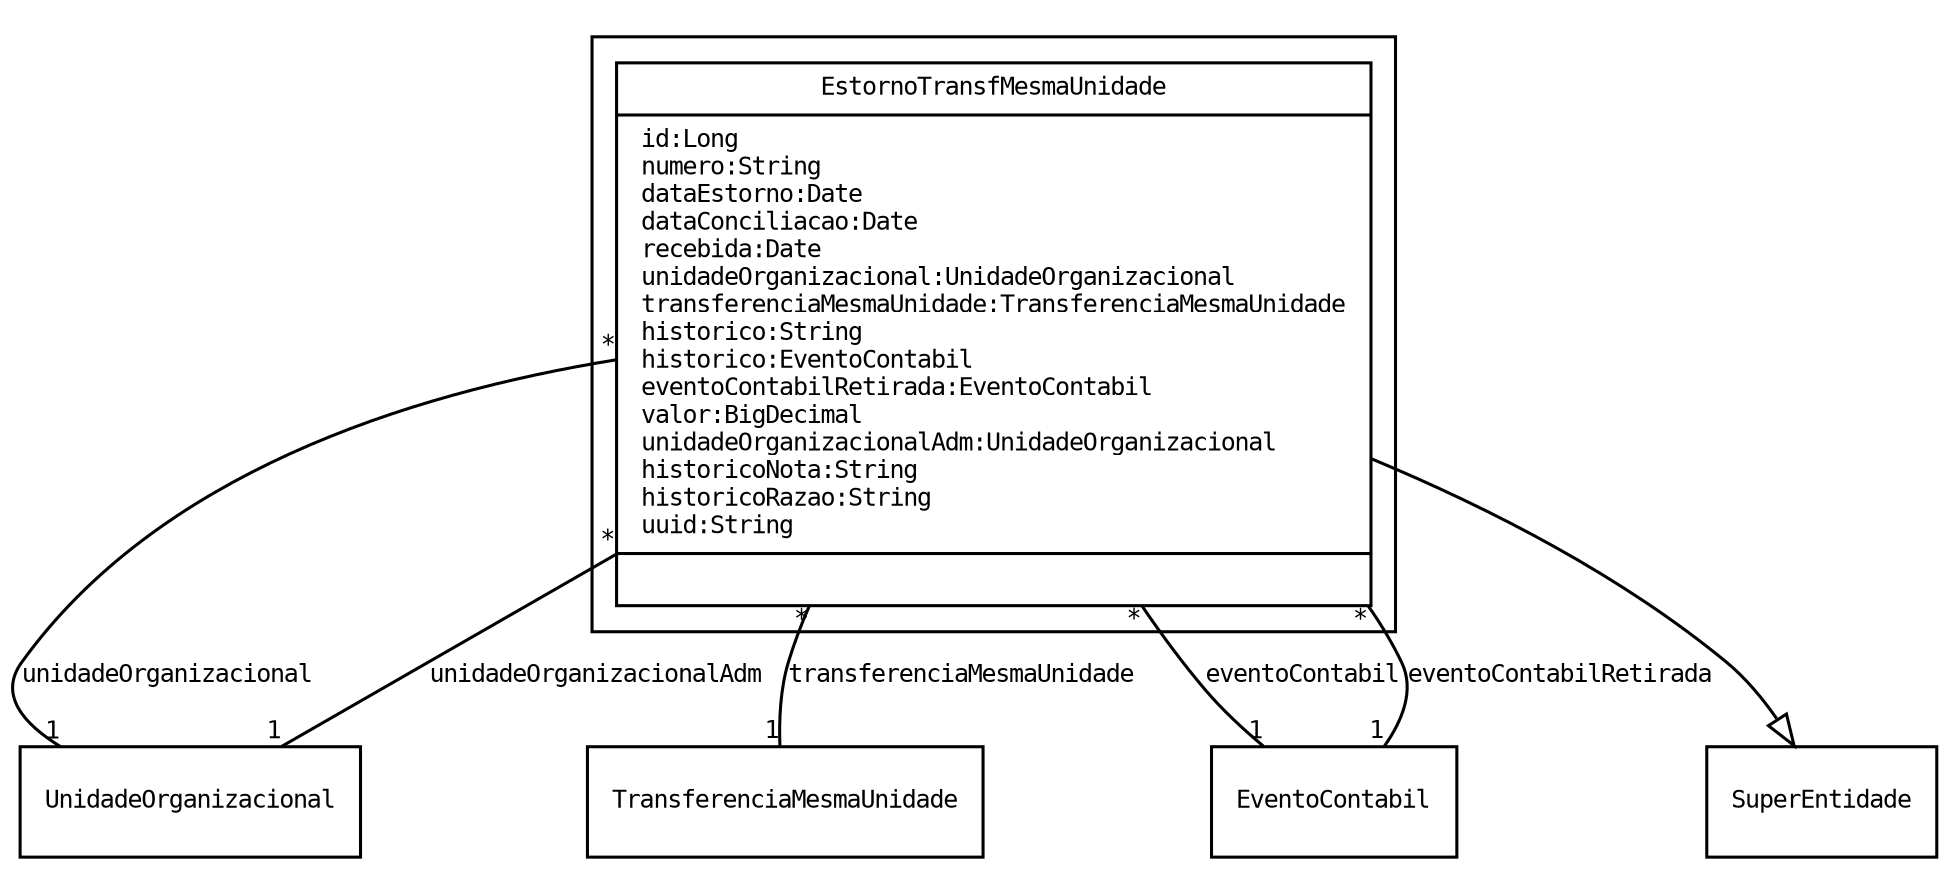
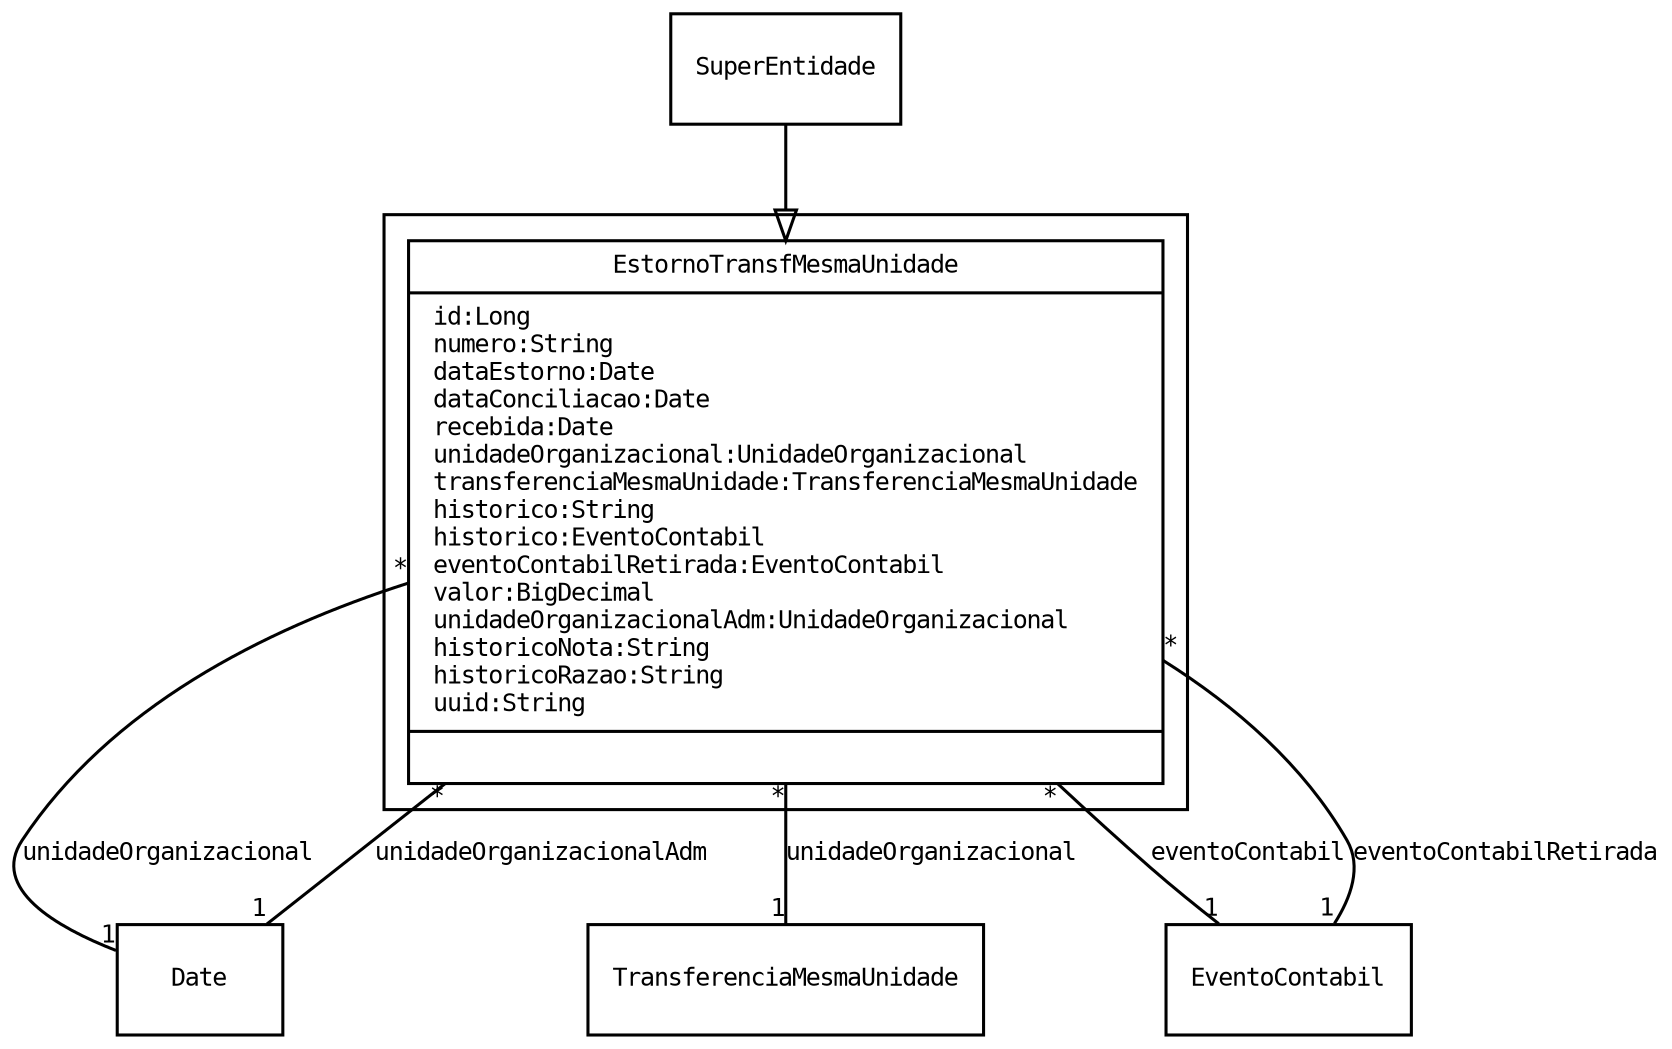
(1589, 567) -> (786, 167)
(962, 676) -> (931, 854)
(190, 802) -> (200, 980)
